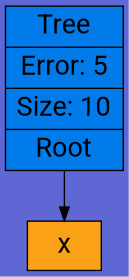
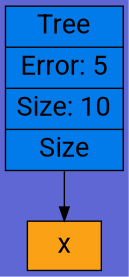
(64, 149) -> (64, 149)
